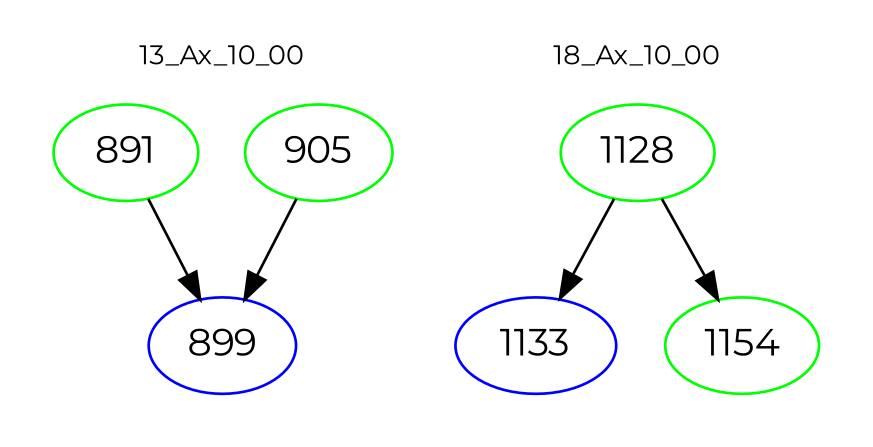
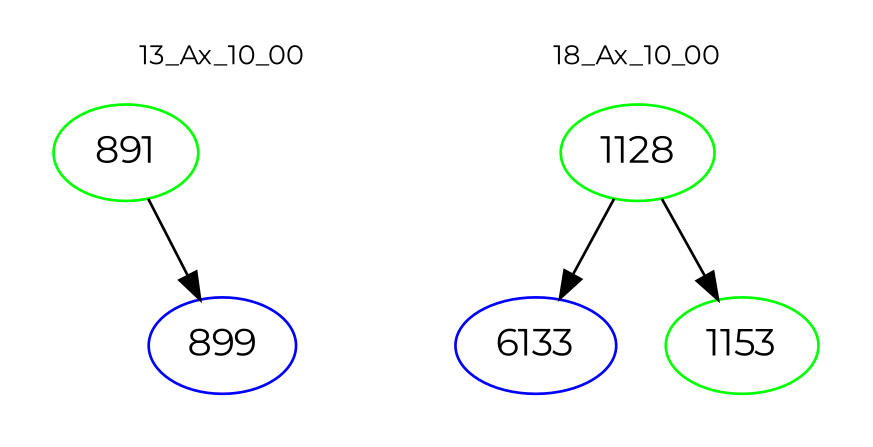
(319, 153) -> none
(536, 346) -> (536, 346)
(742, 346) -> (742, 346)
